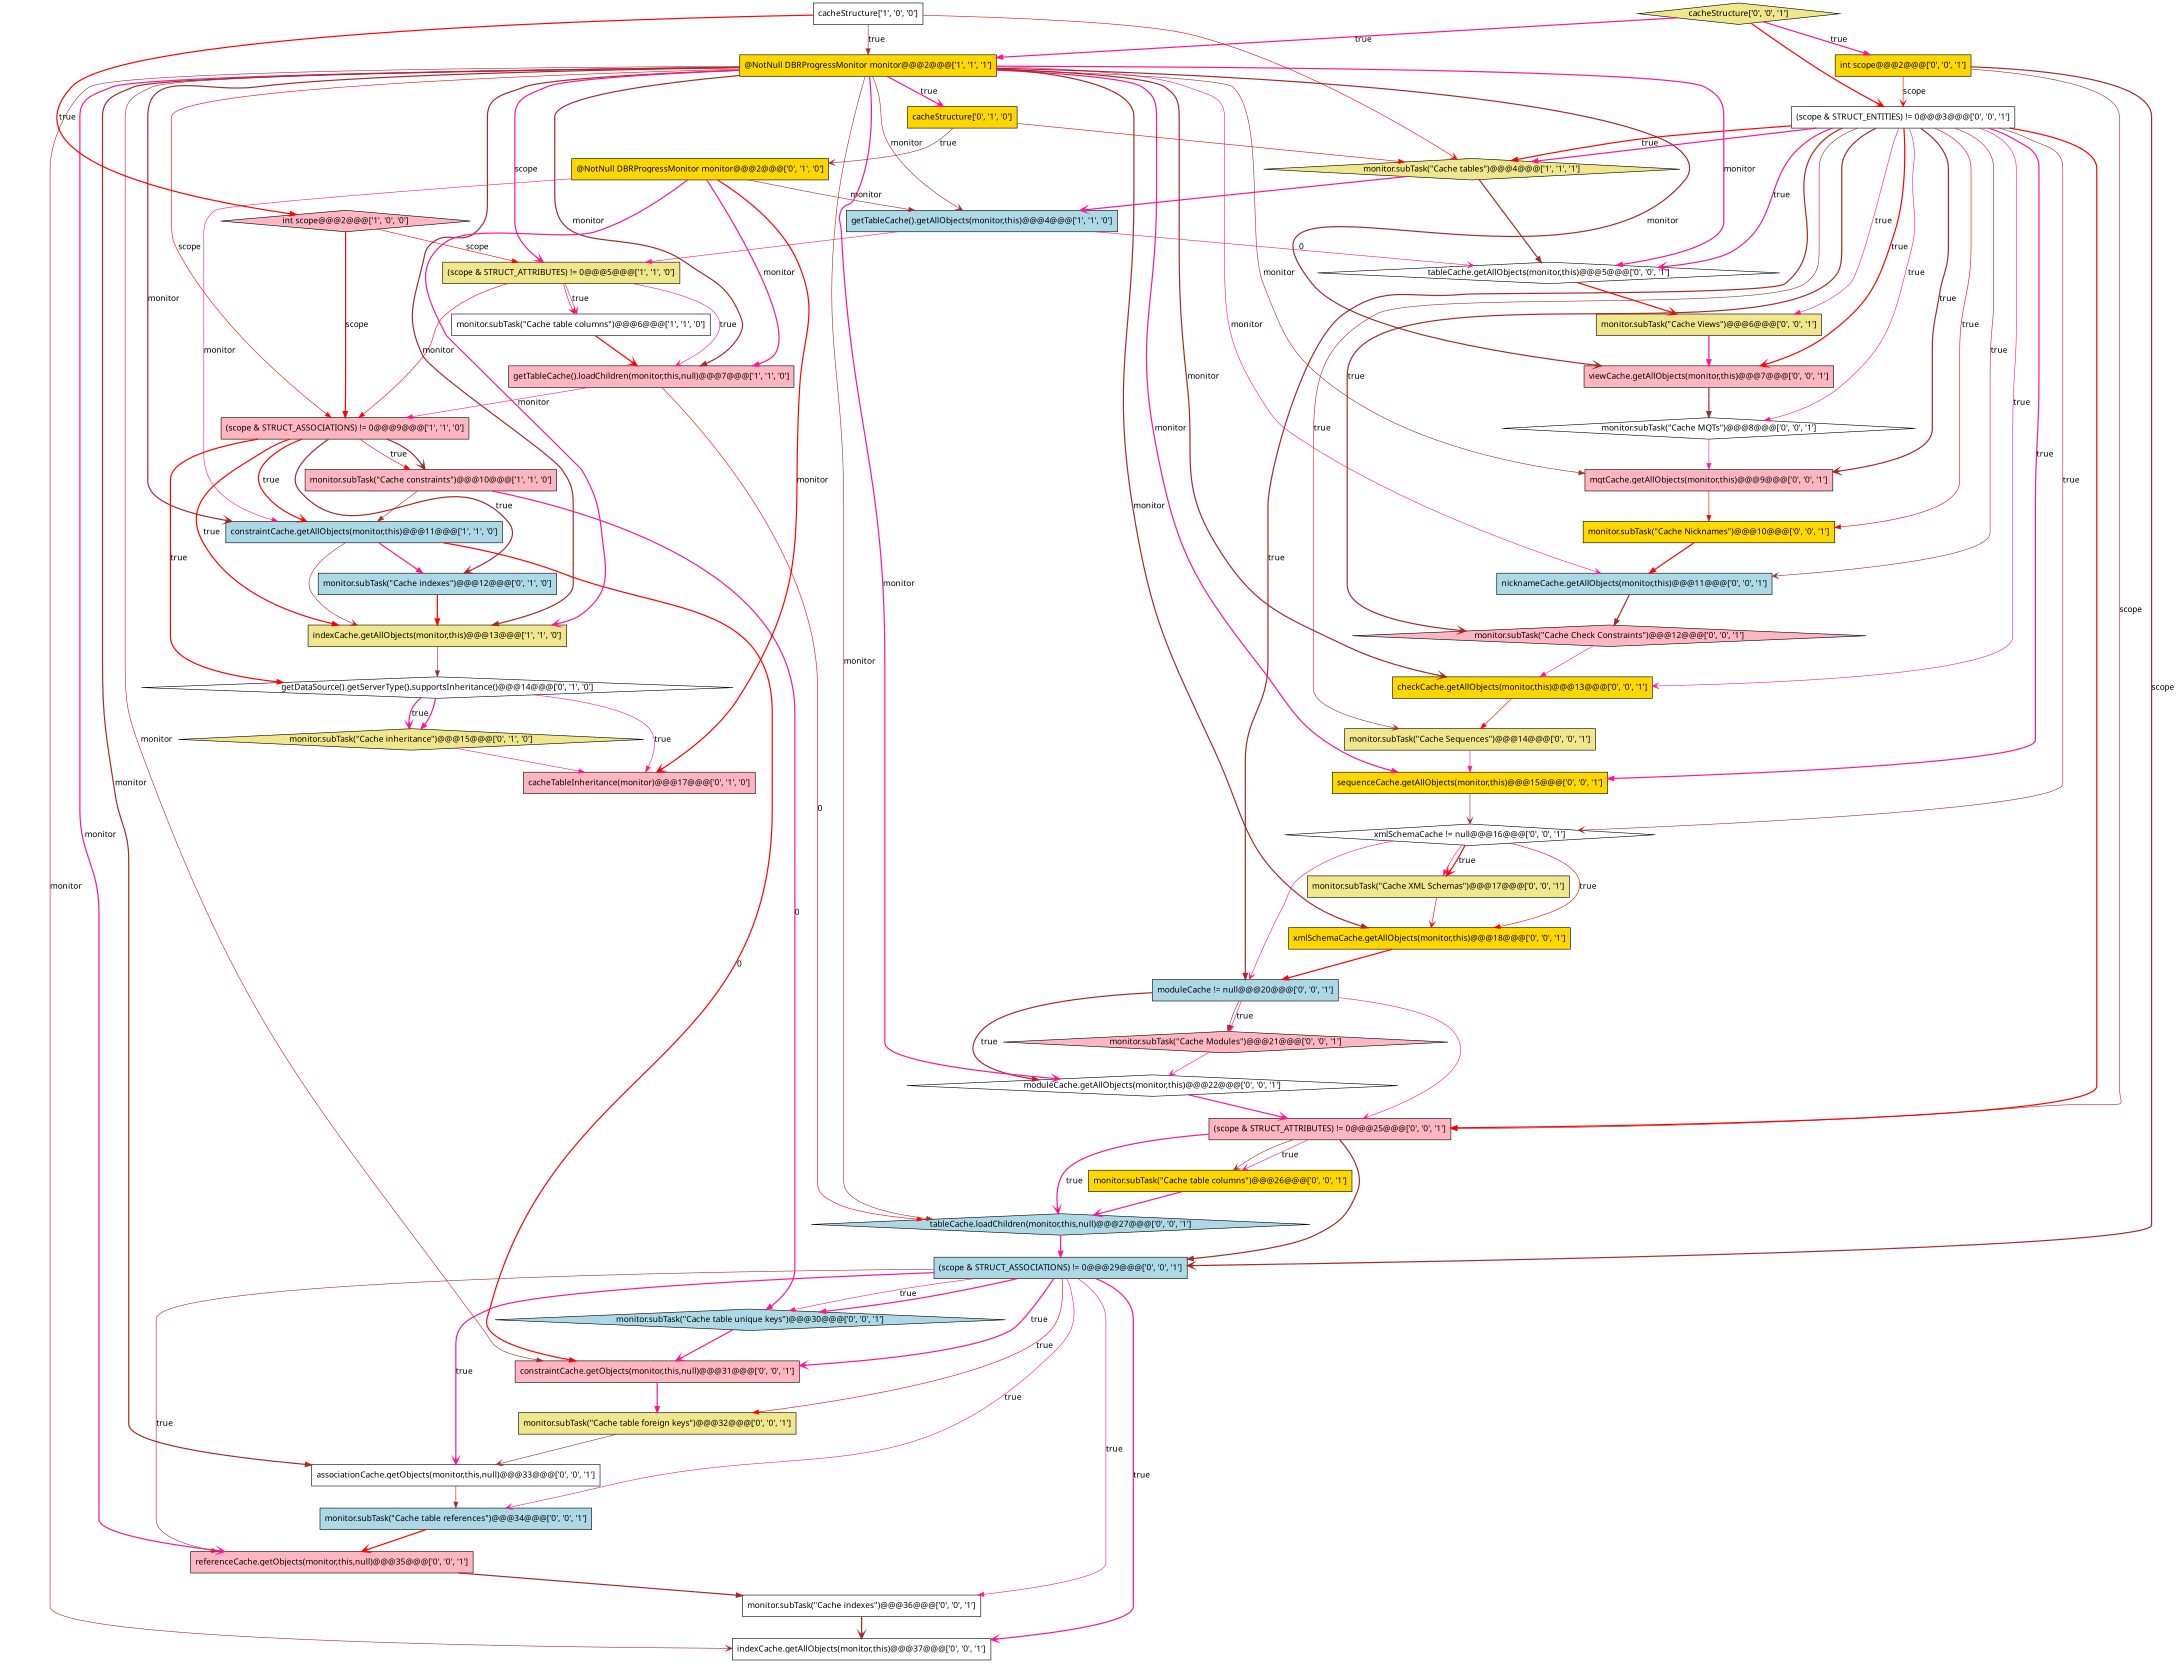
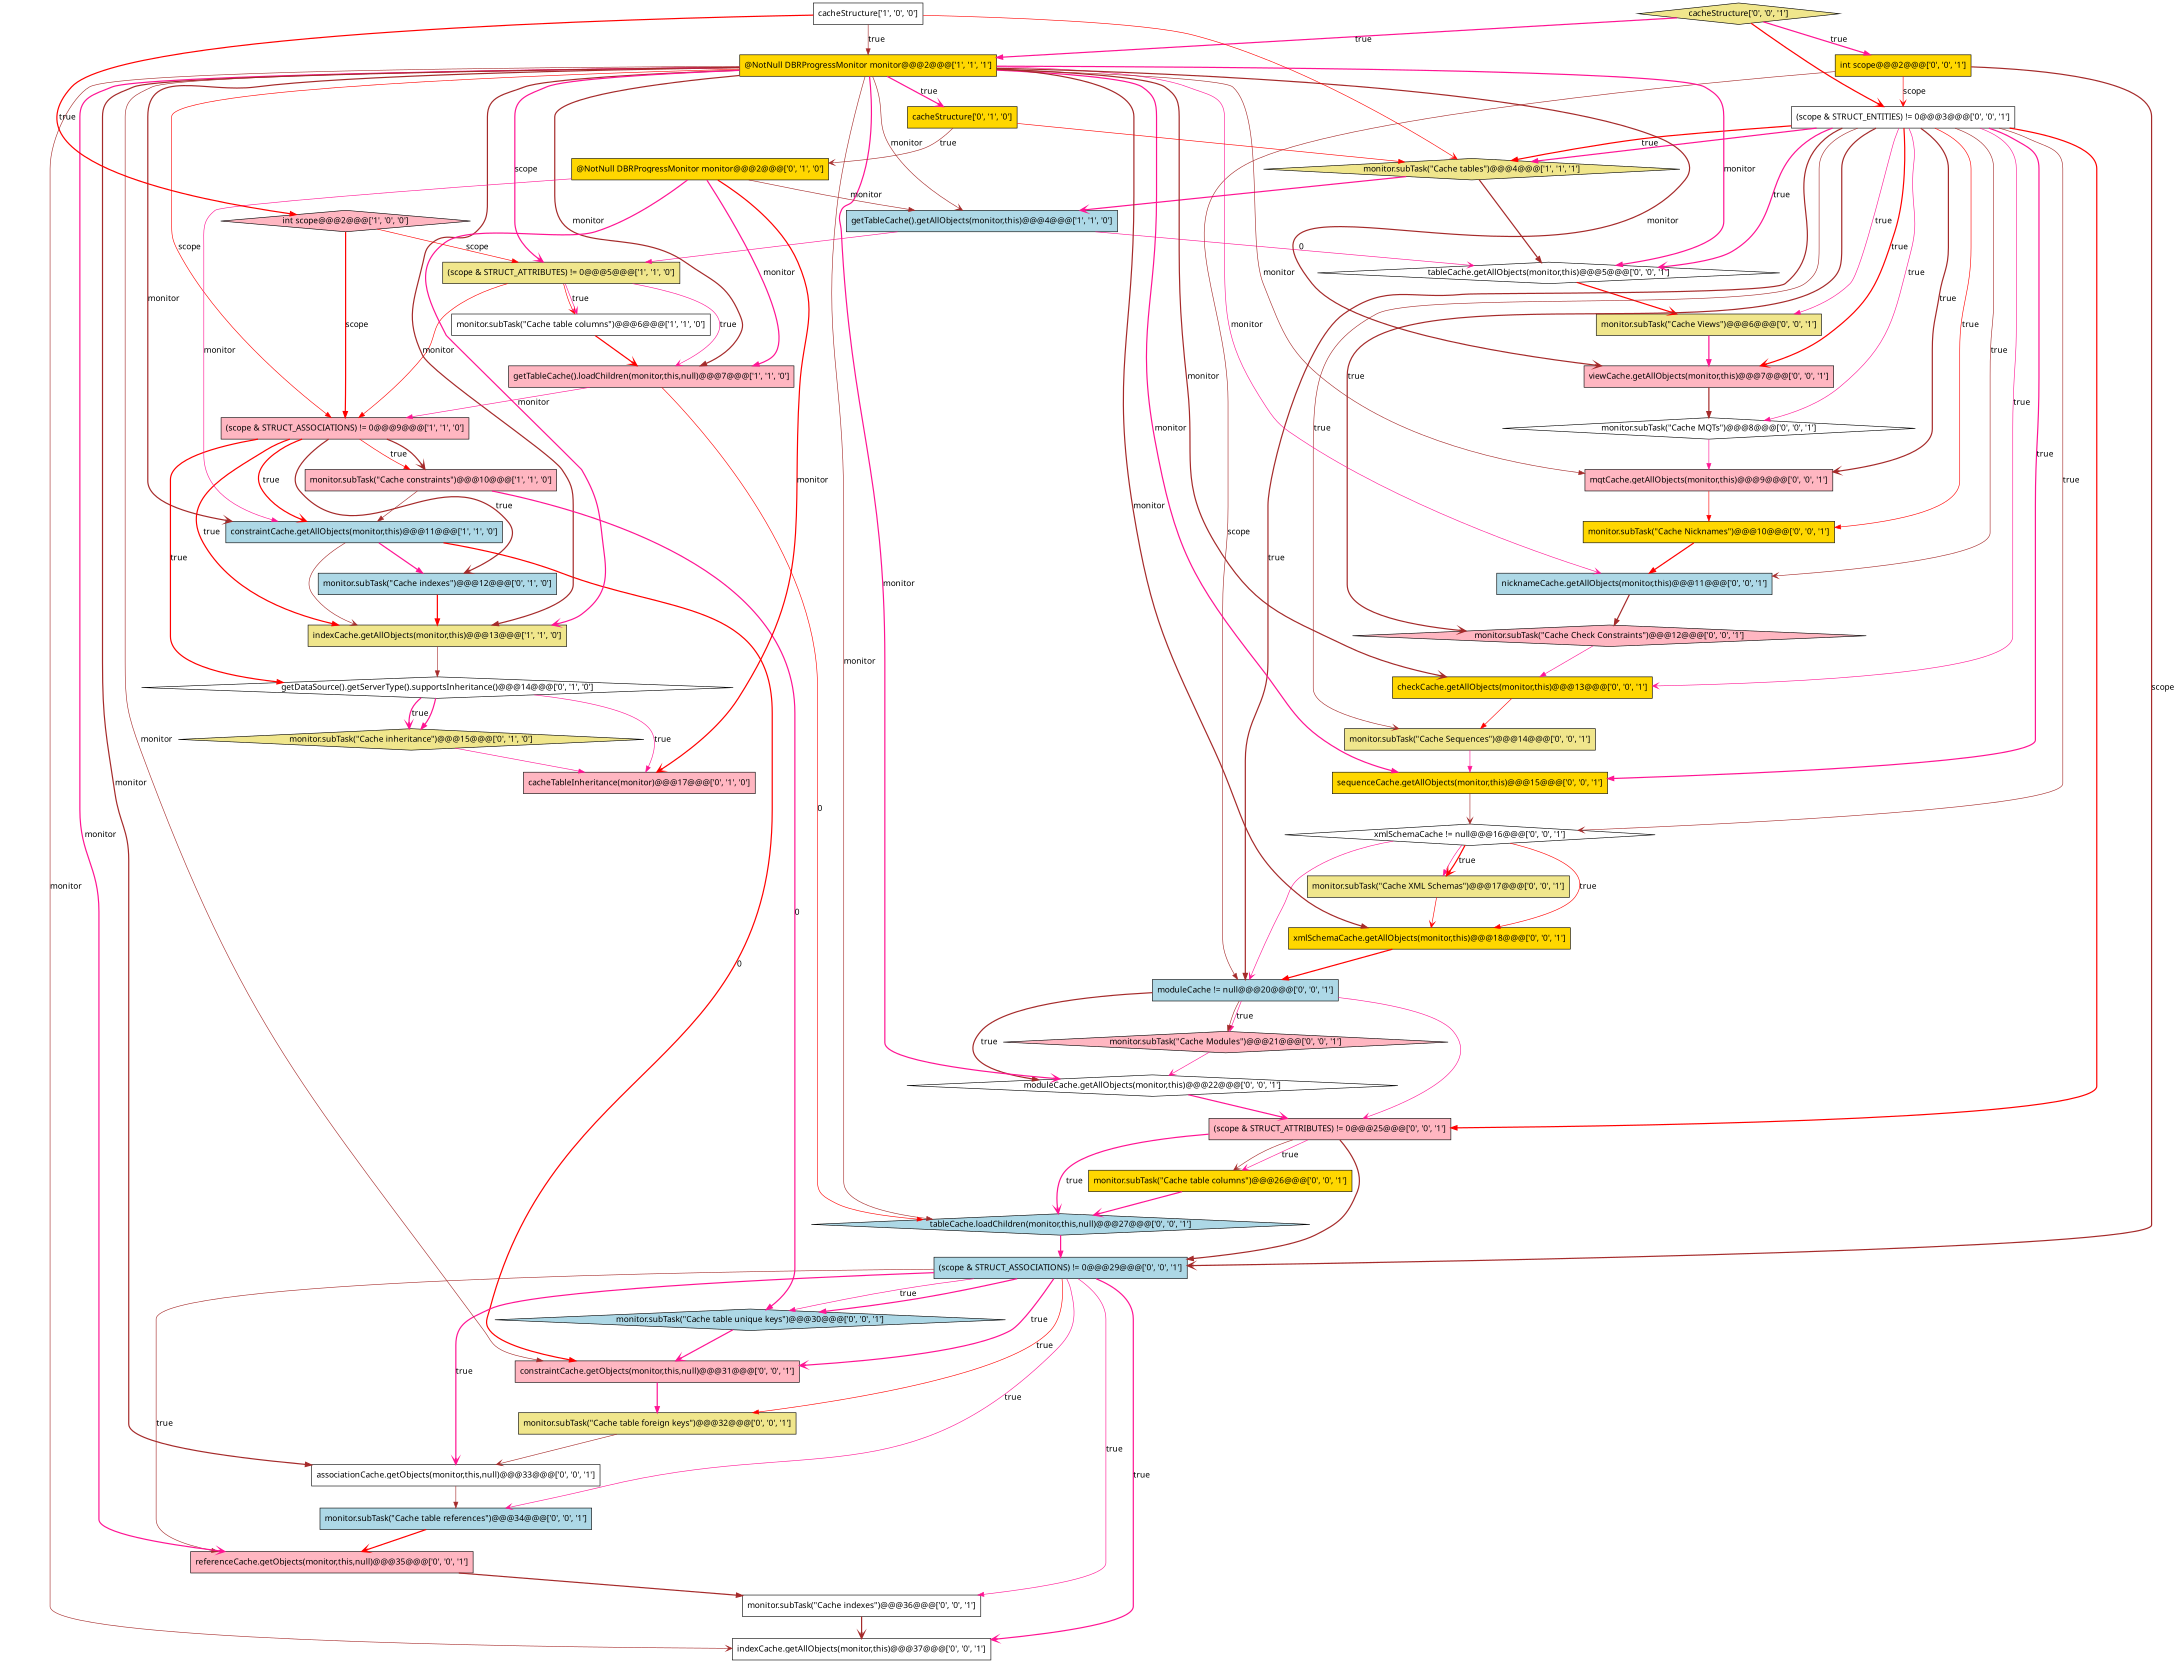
(2119, 861) -> (1207, 264)
